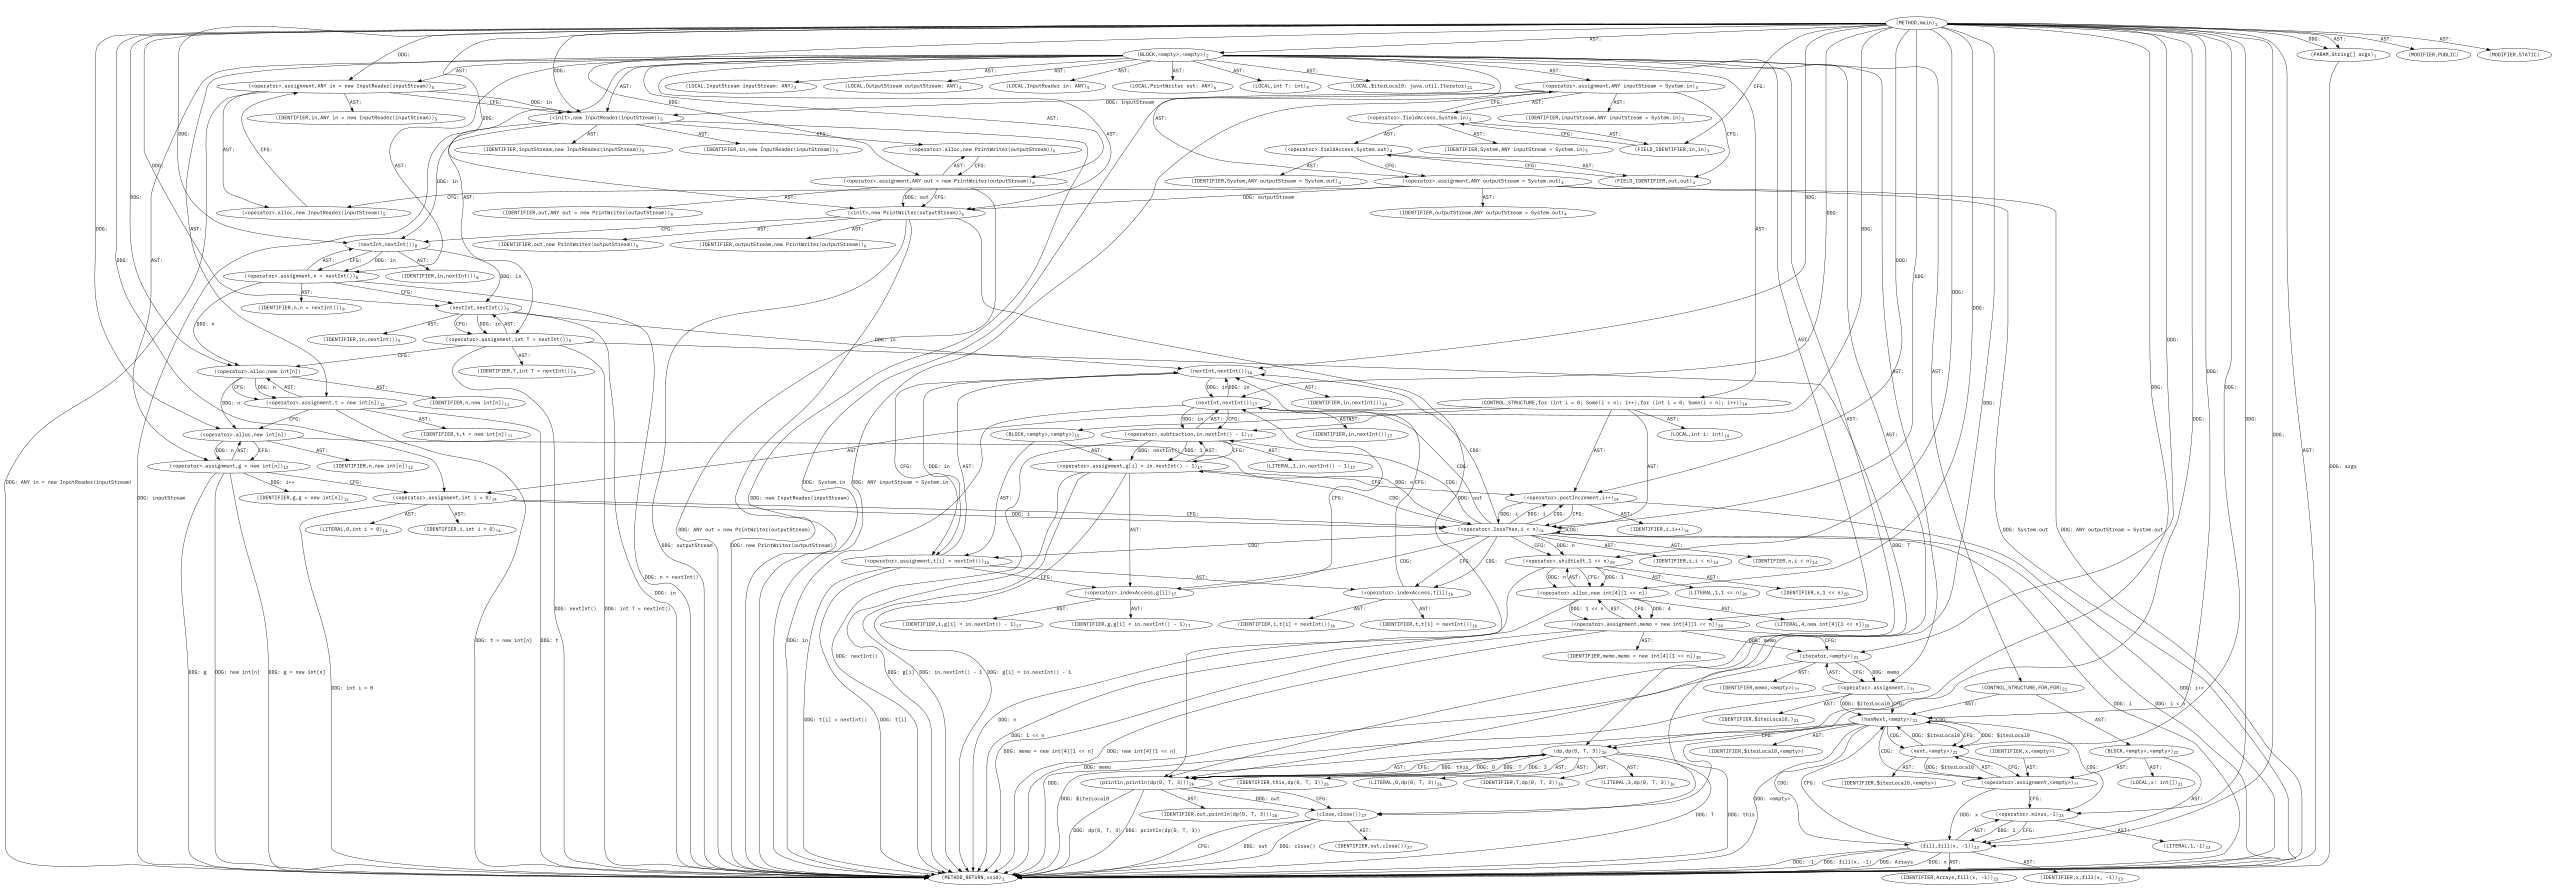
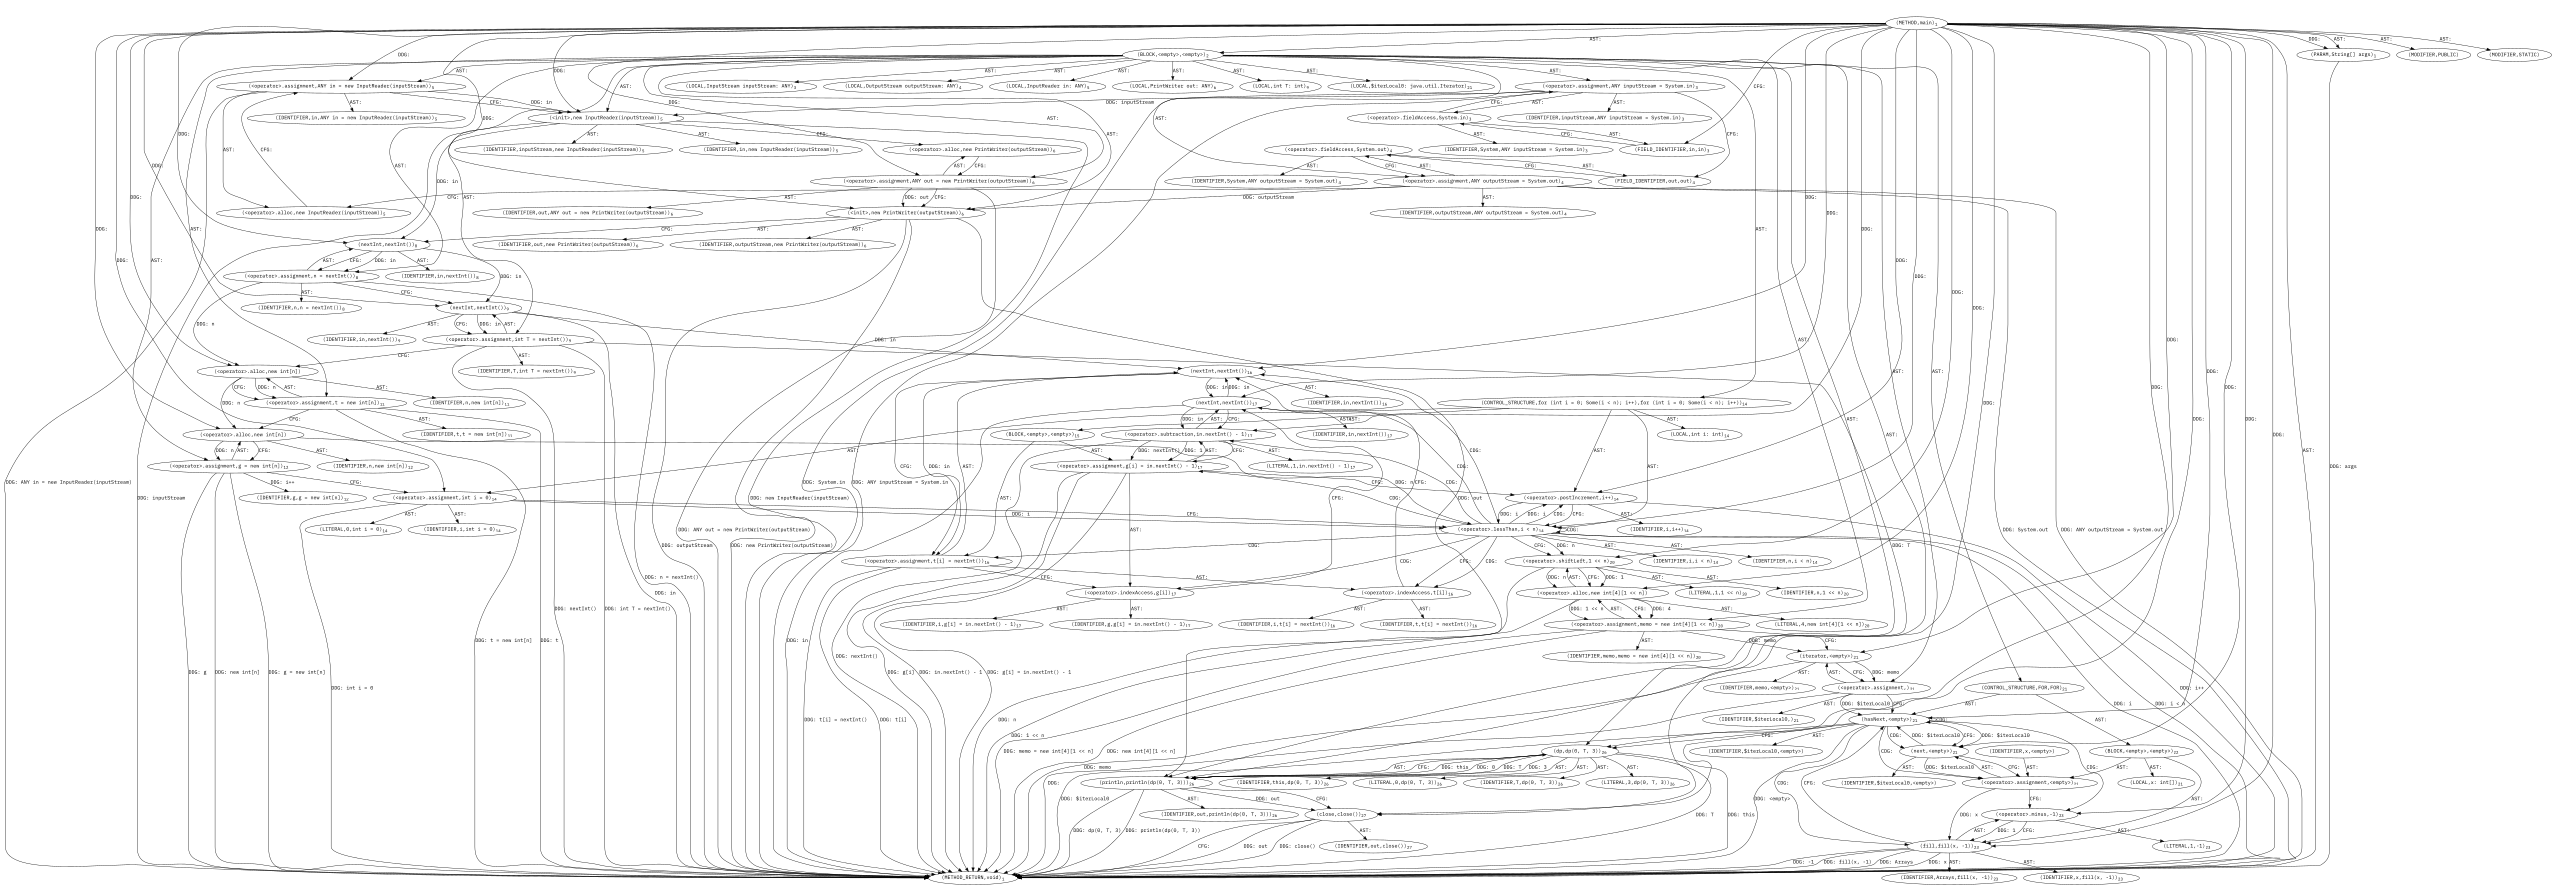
(1381, 133) -> (1412, 166)
